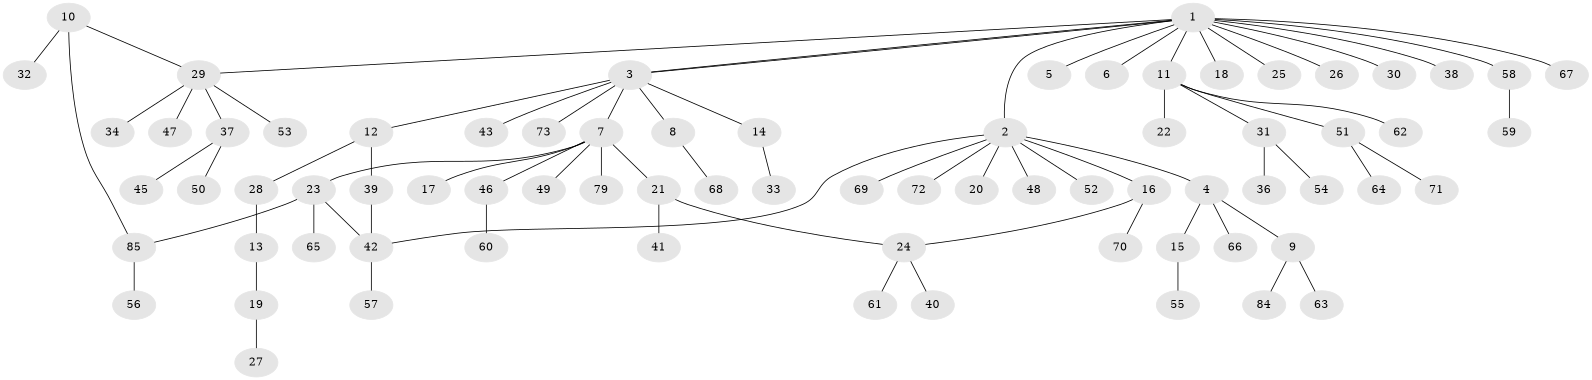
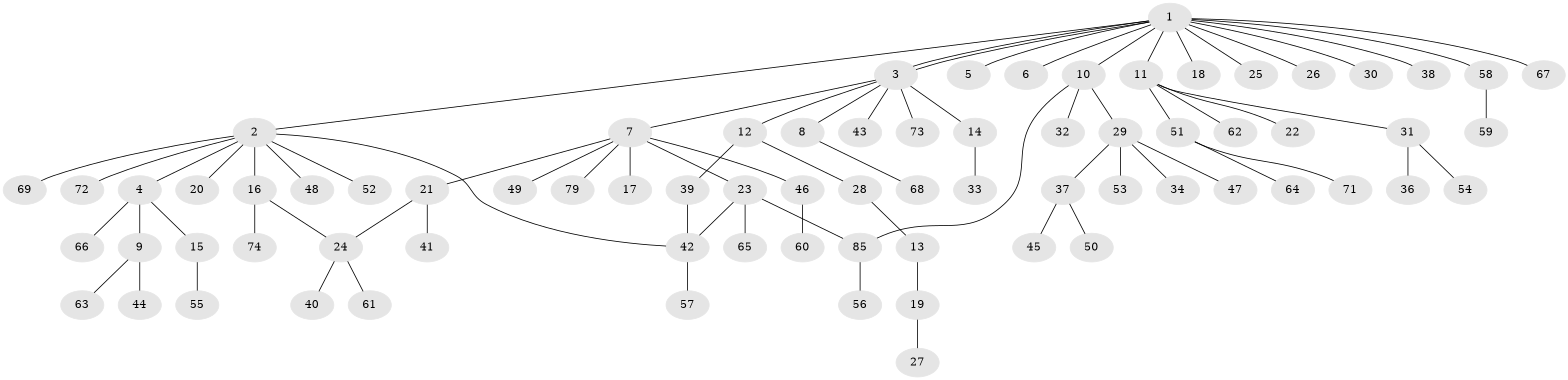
(696, 46) -> (1127, 46)
(1120, 248) -> (255, 248)
(1264, 305) -> (140, 305)
